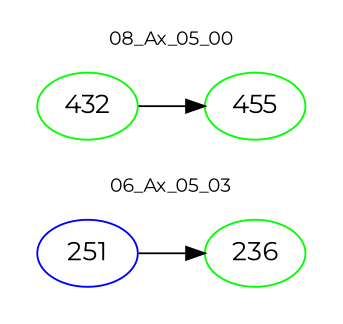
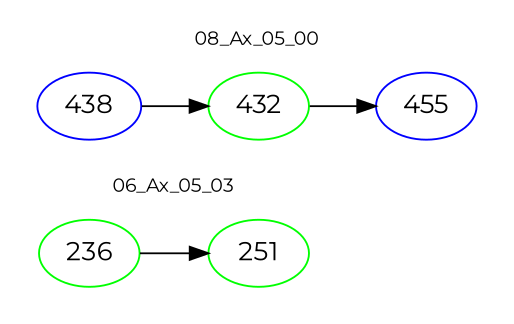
none -> (89, 106)
(255, 106) -> (426, 106)
(88, 253) -> (259, 253)
(162, 253) -> (165, 253)
